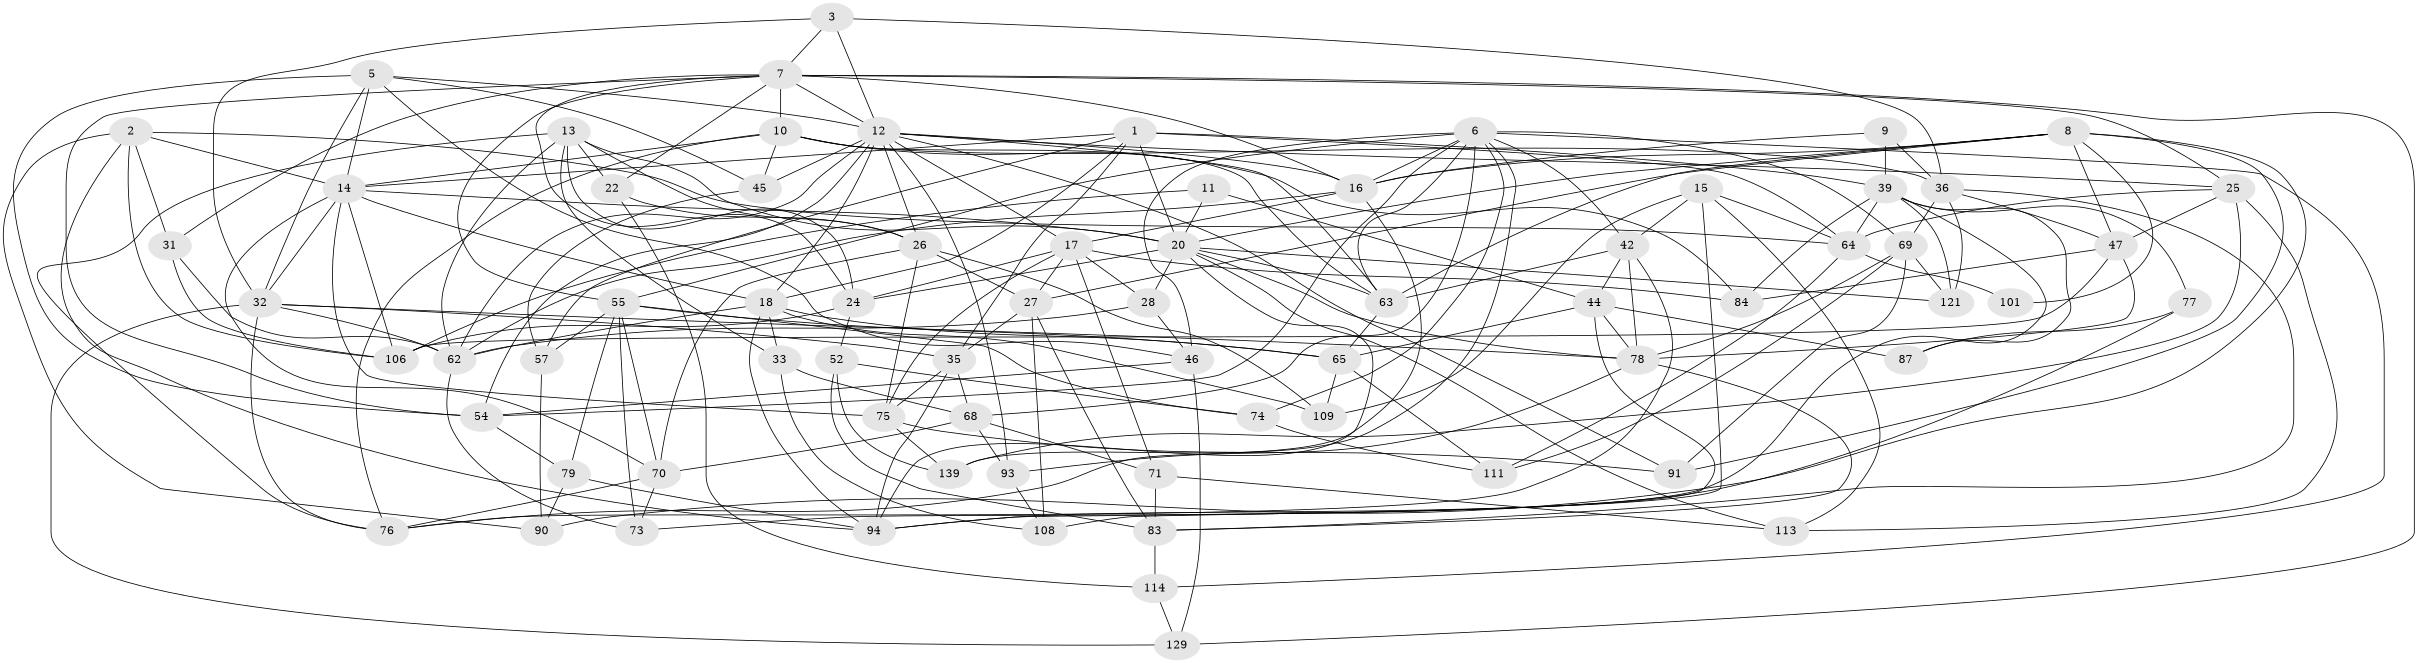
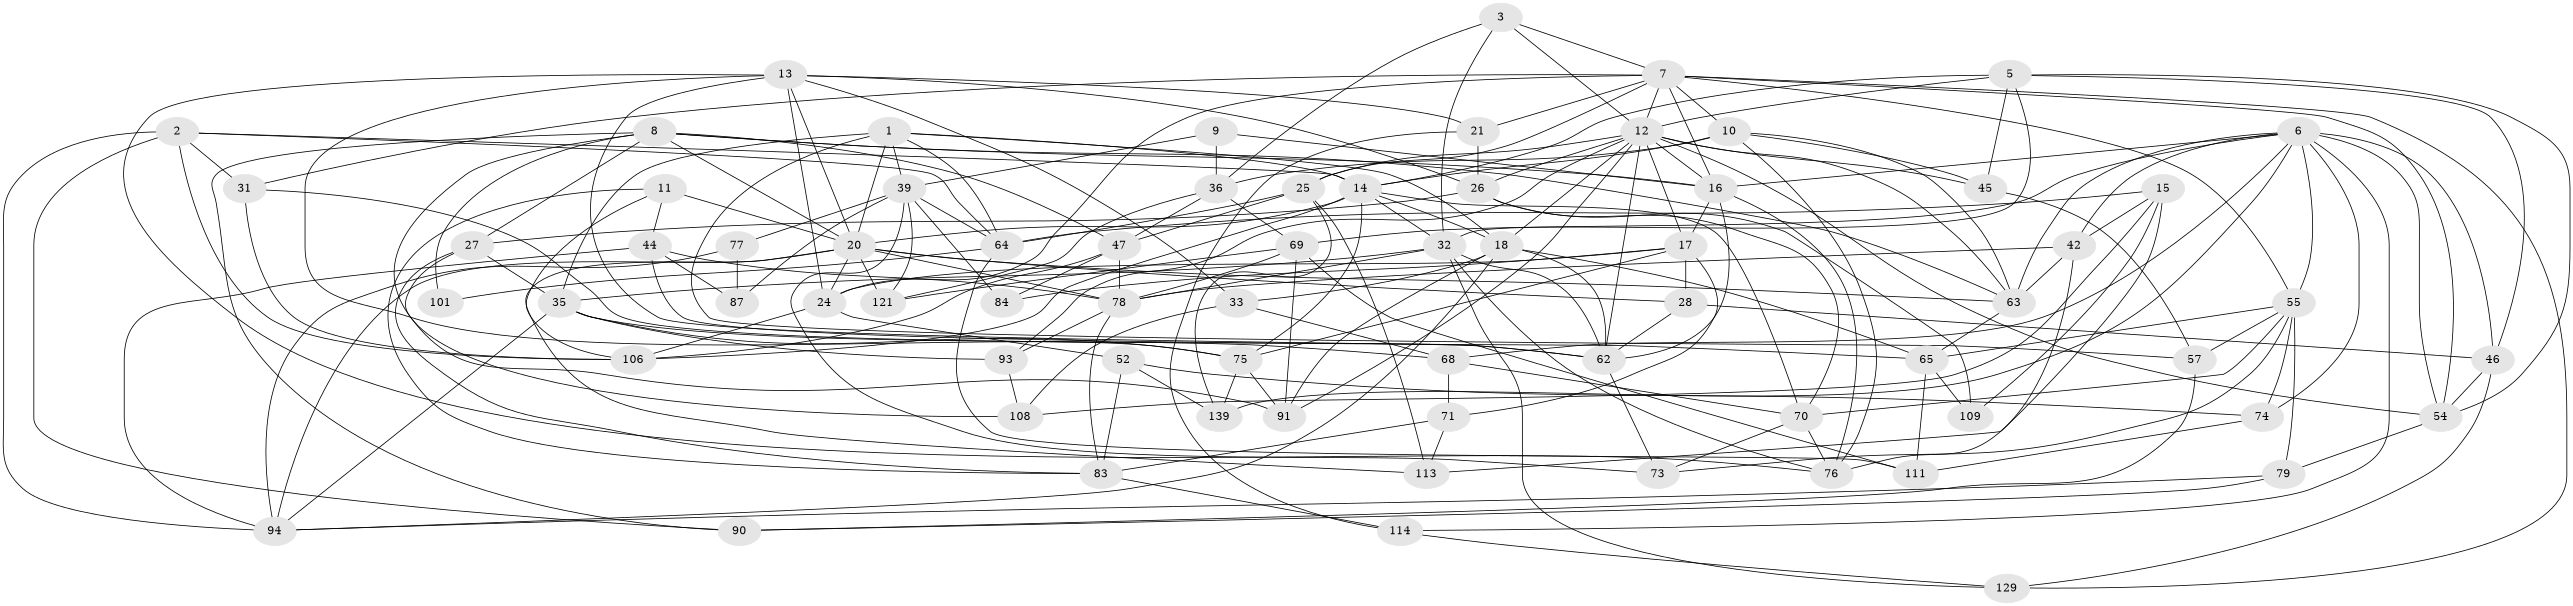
(613, 189) -> (1478, 132)
(1323, 201) -> none
(1612, 272) -> none
(1051, 274) -> none
(904, 321) -> (471, 330)
(1046, 347) -> (1371, 319)
(993, 450) -> (841, 353)
(1979, 487) -> (546, 445)
